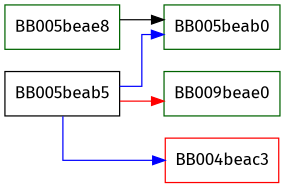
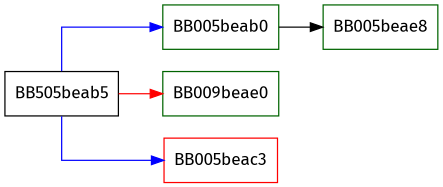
(136, 20) -> (295, 27)
(62, 94) -> (62, 94)
(222, 160) -> (221, 160)
